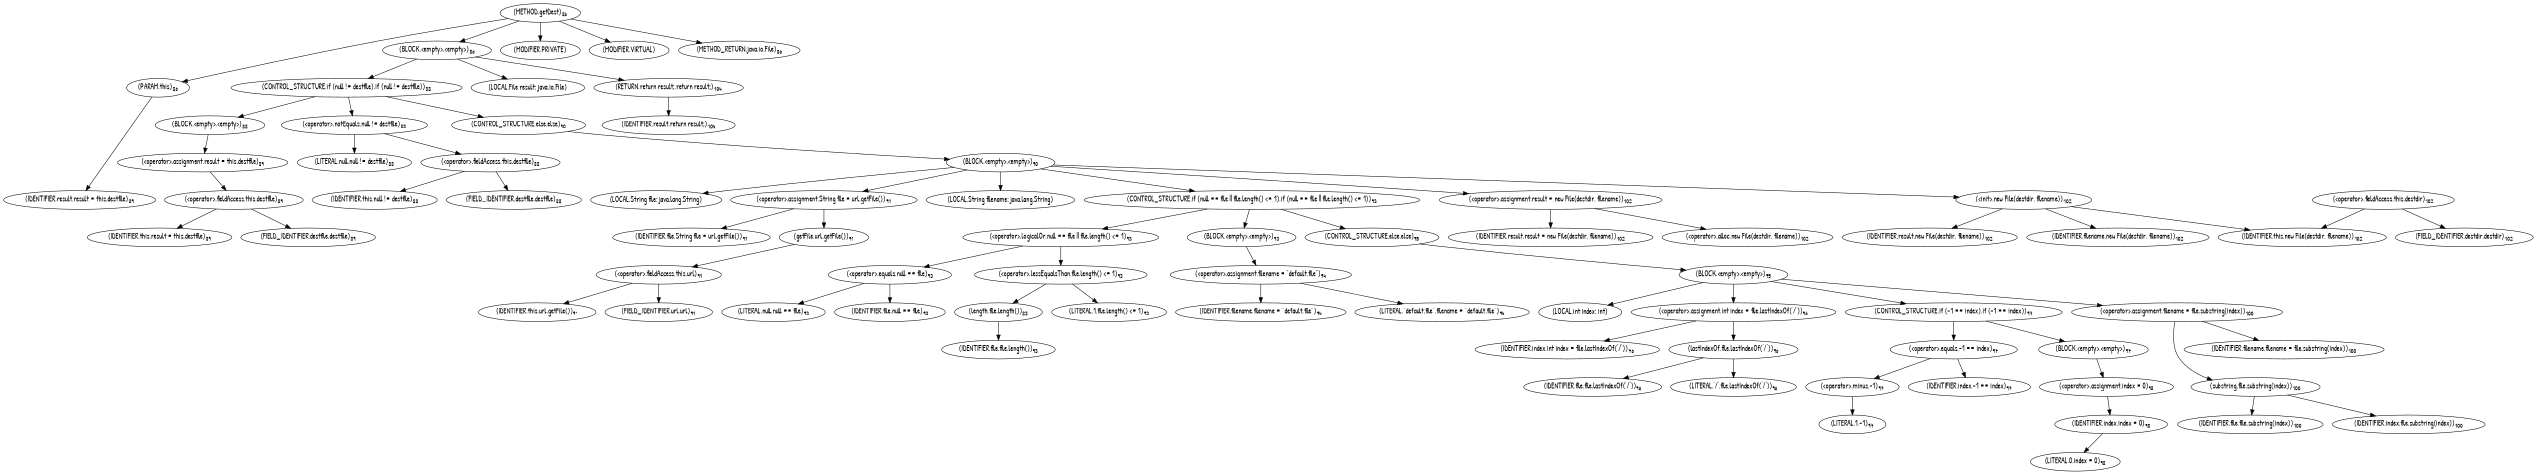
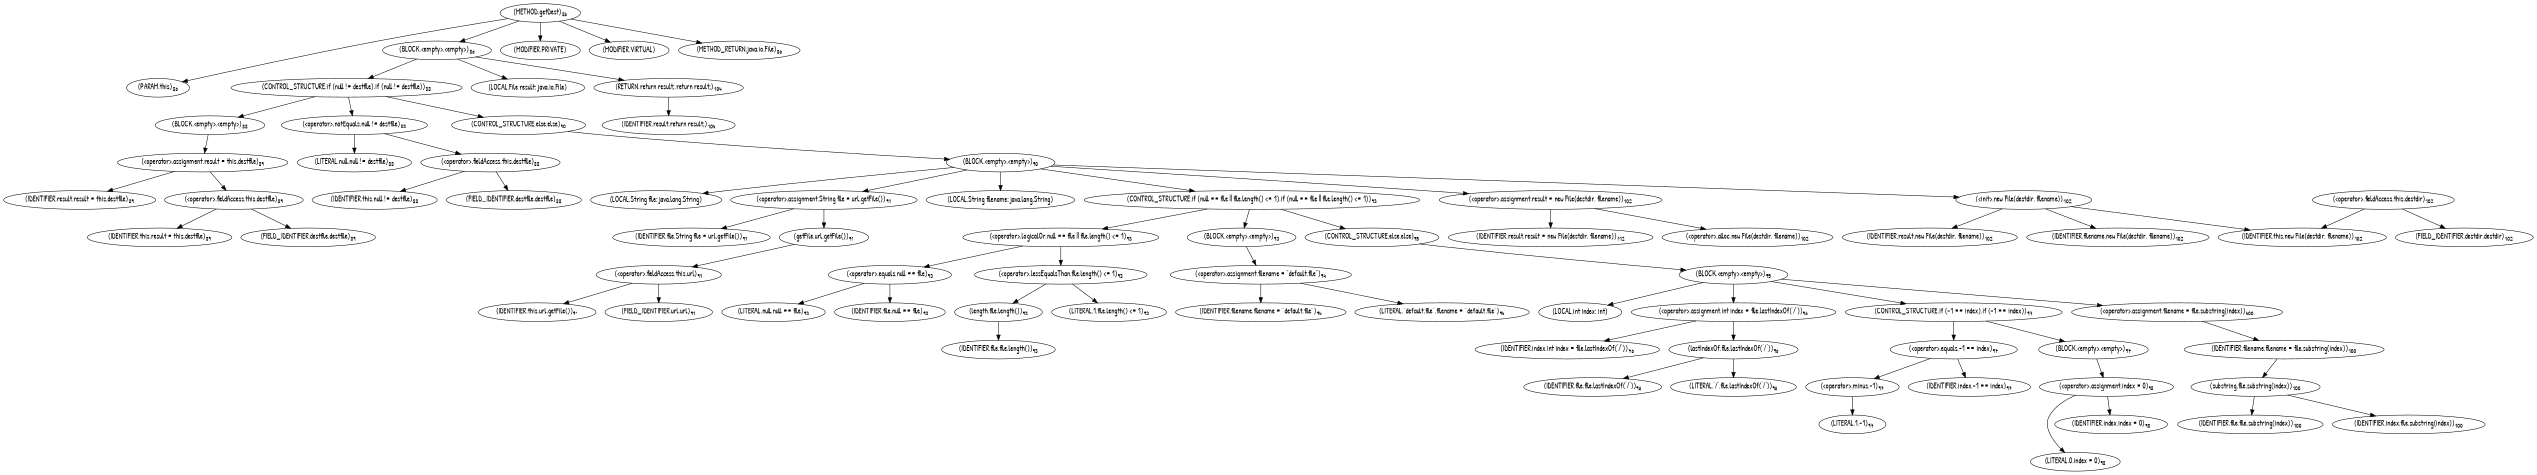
(120, 142) -> (144, 181)
(1621, 237) -> (1621, 237)
(1025, 311) -> (1025, 311)
(2250, 311) -> (2250, 311)
(2179, 357) -> (2271, 366)
(2095, 441) -> (2049, 417)
